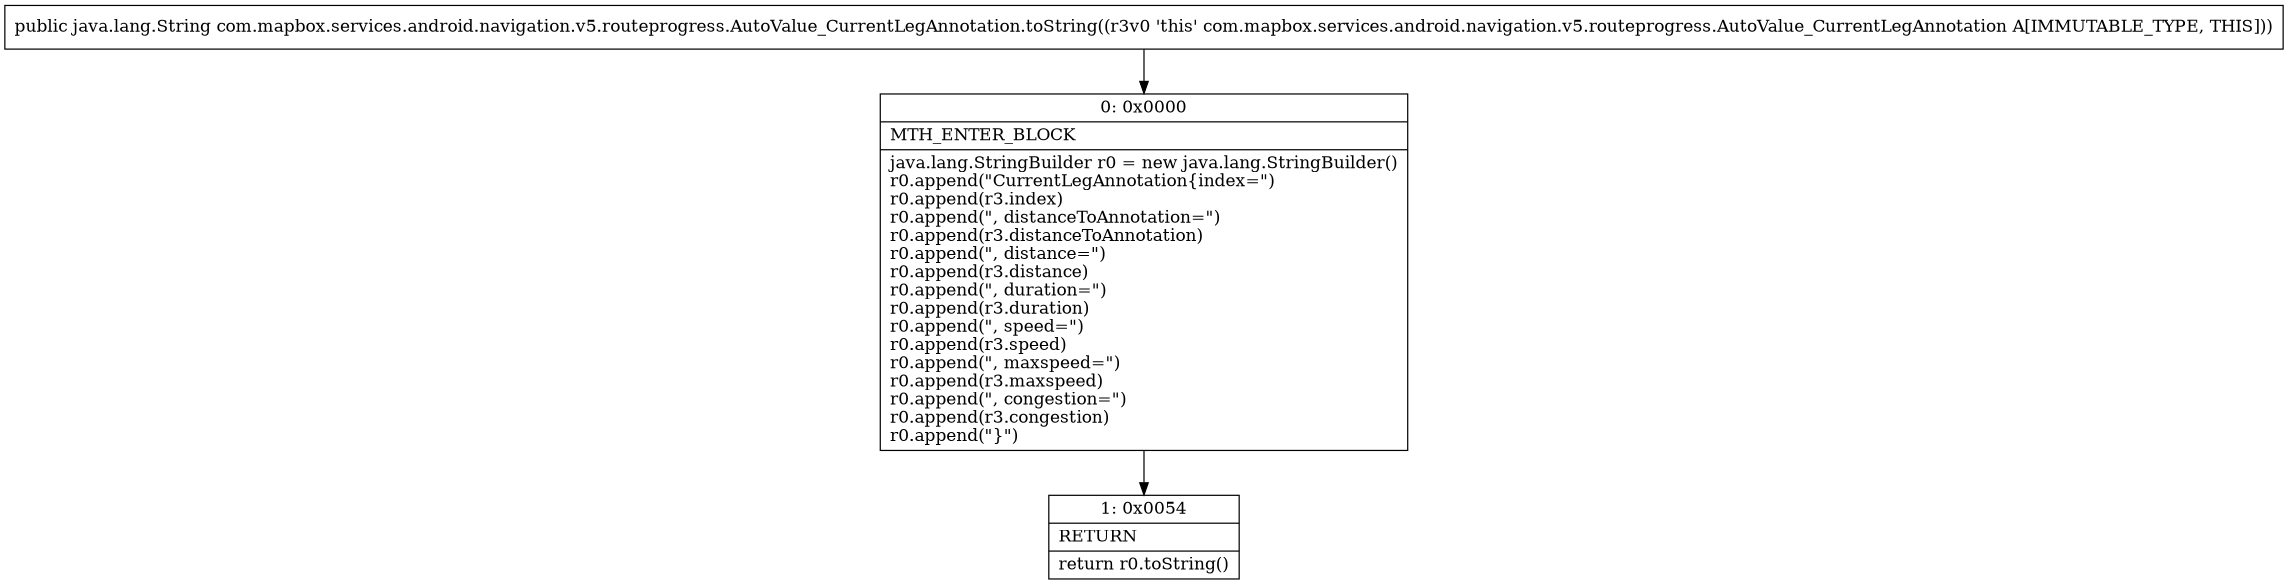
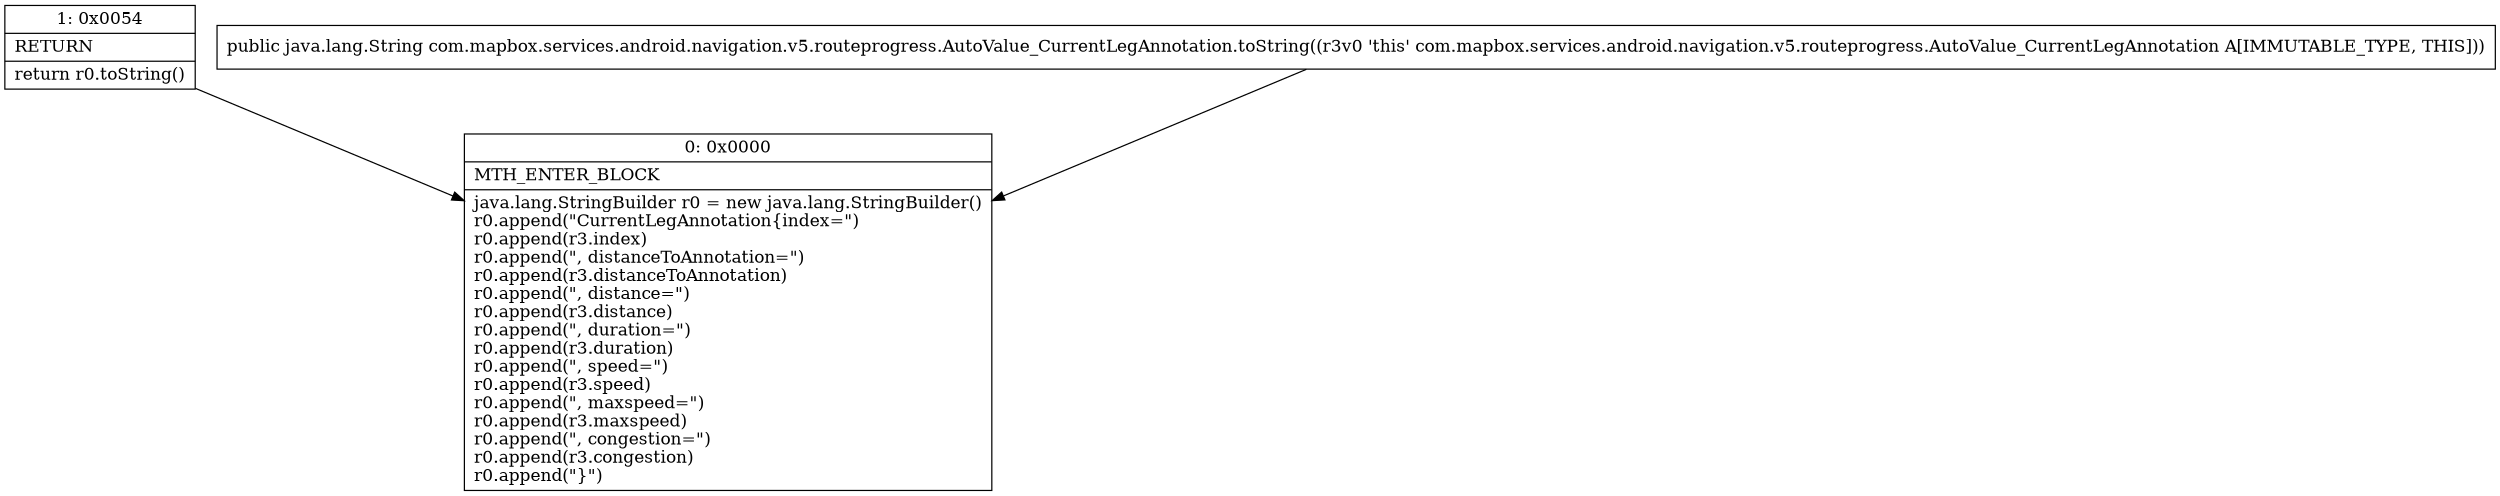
(1144, 467) -> (324, 142)
